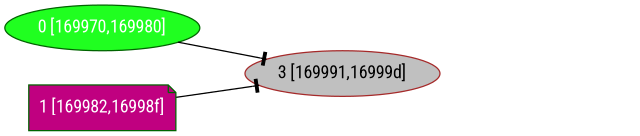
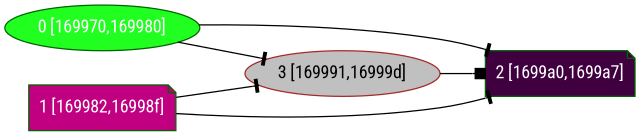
none -> (560, 74)
